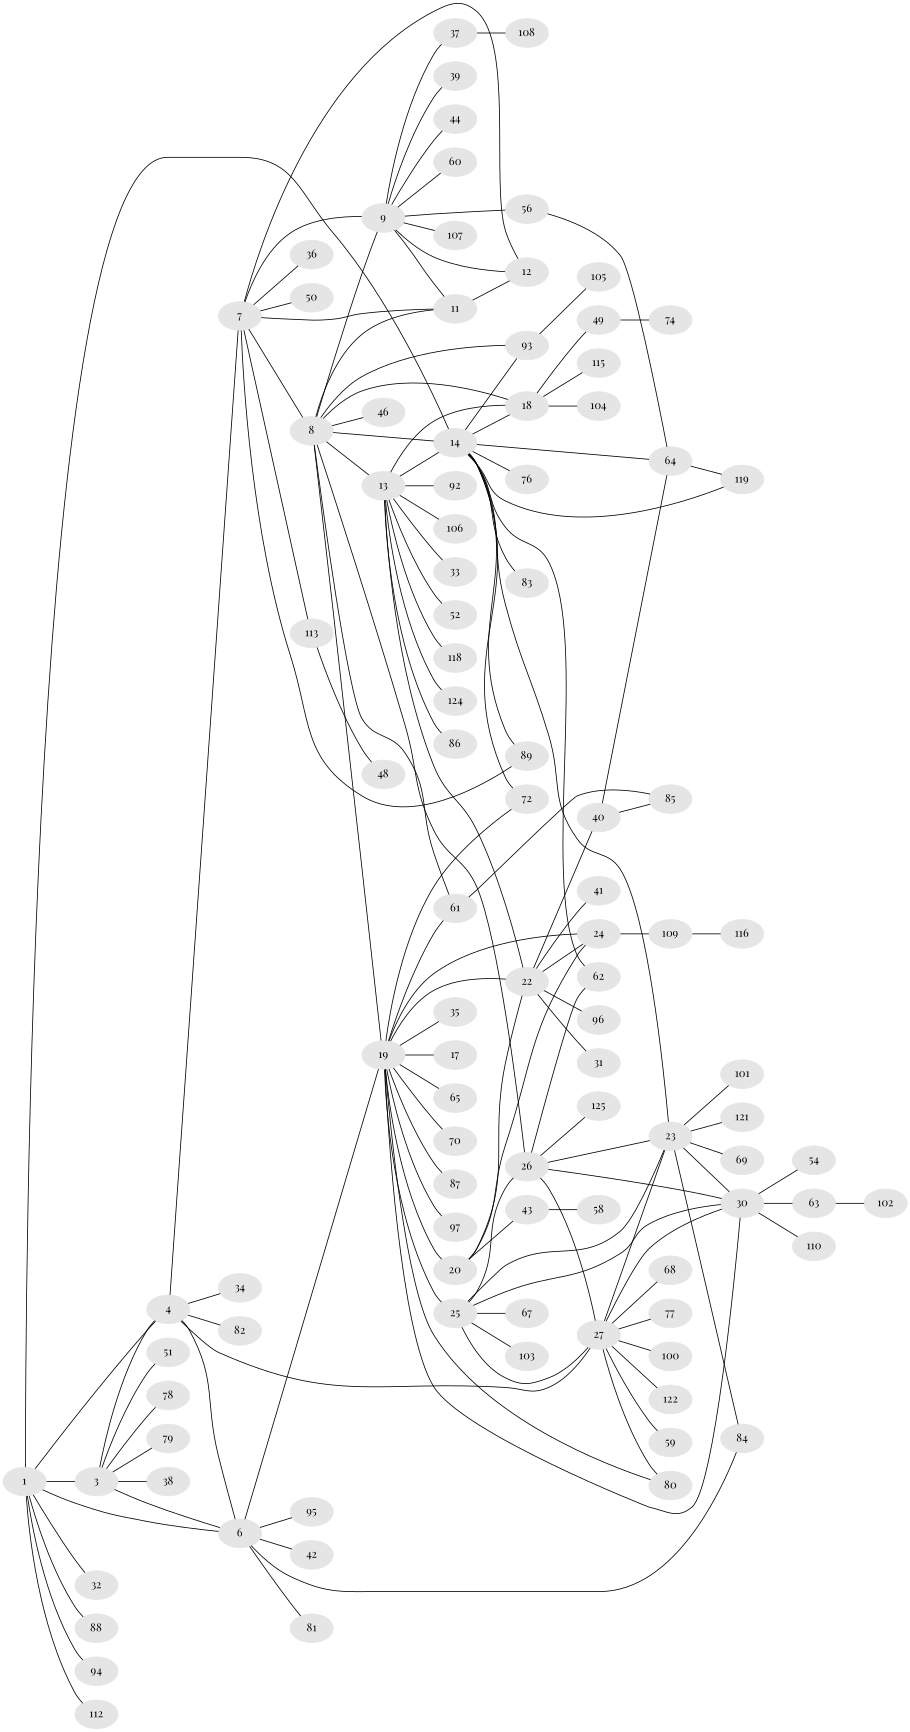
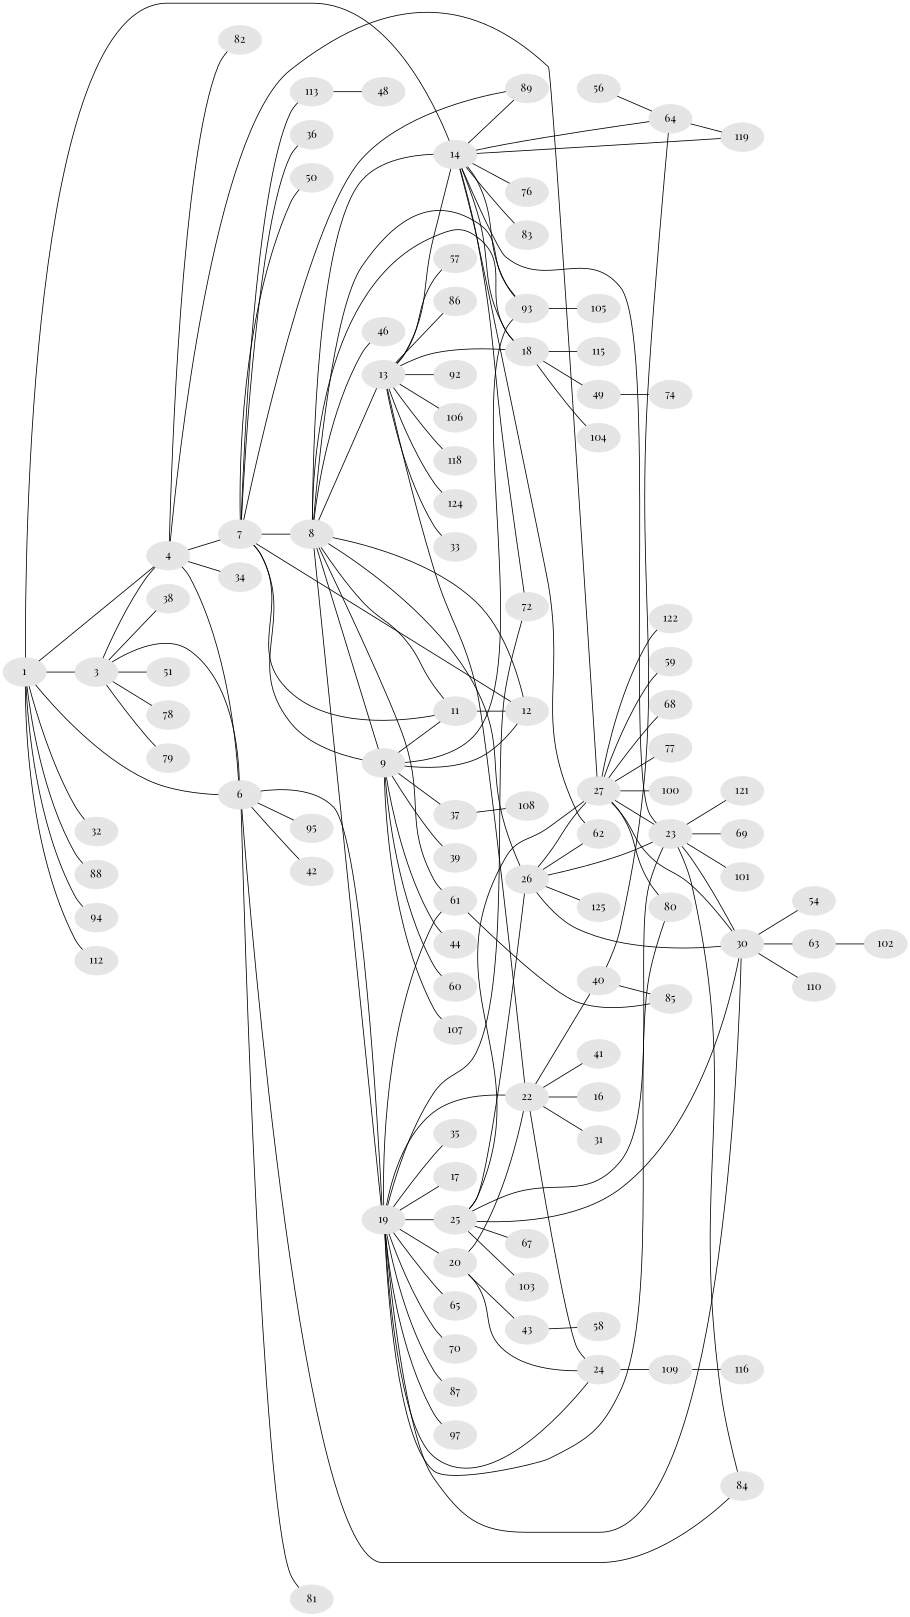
(455, 213) -> (499, 566)
none -> (456, 586)
(455, 615) -> (455, 258)
(599, 1020) -> (599, 1097)
